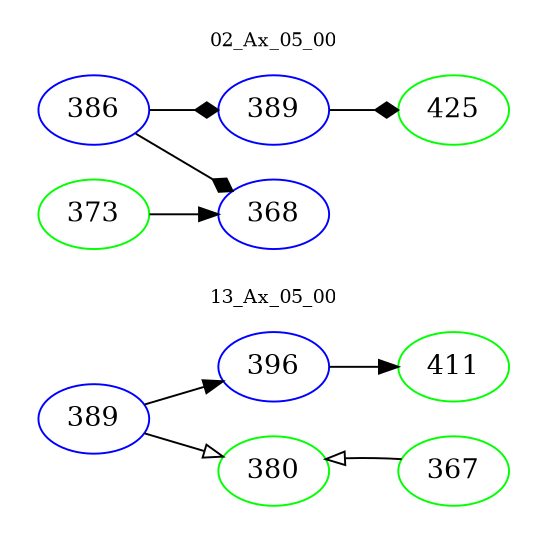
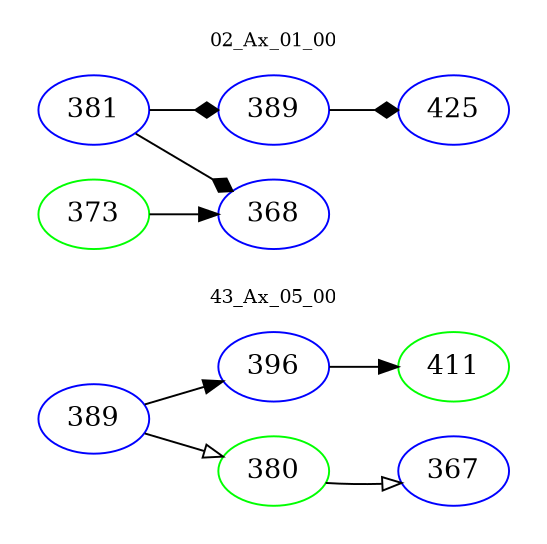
(274, 42) -> (274, 42)
(94, 110) -> (94, 110)
(454, 110) -> (454, 110)
(274, 298) -> (274, 298)
(374, 458) -> (354, 484)
(454, 471) -> (454, 471)
